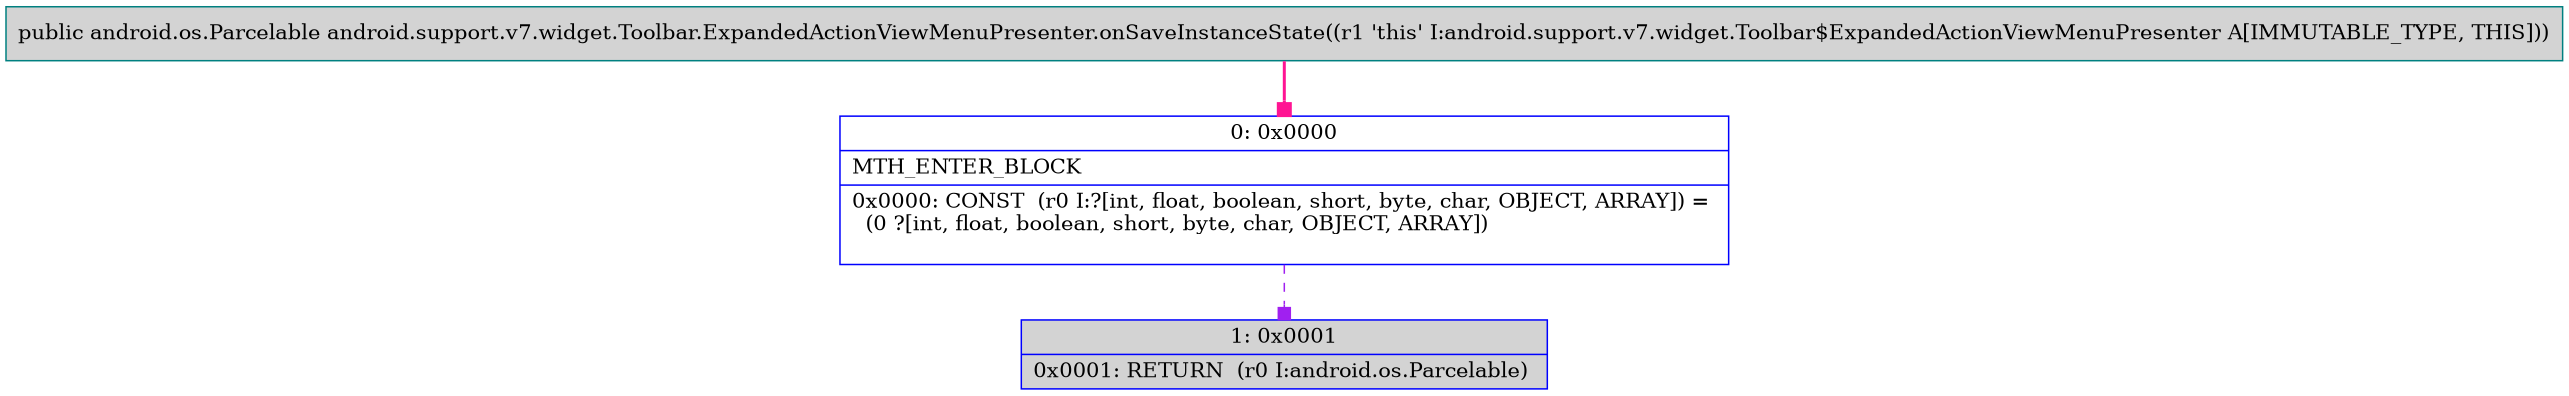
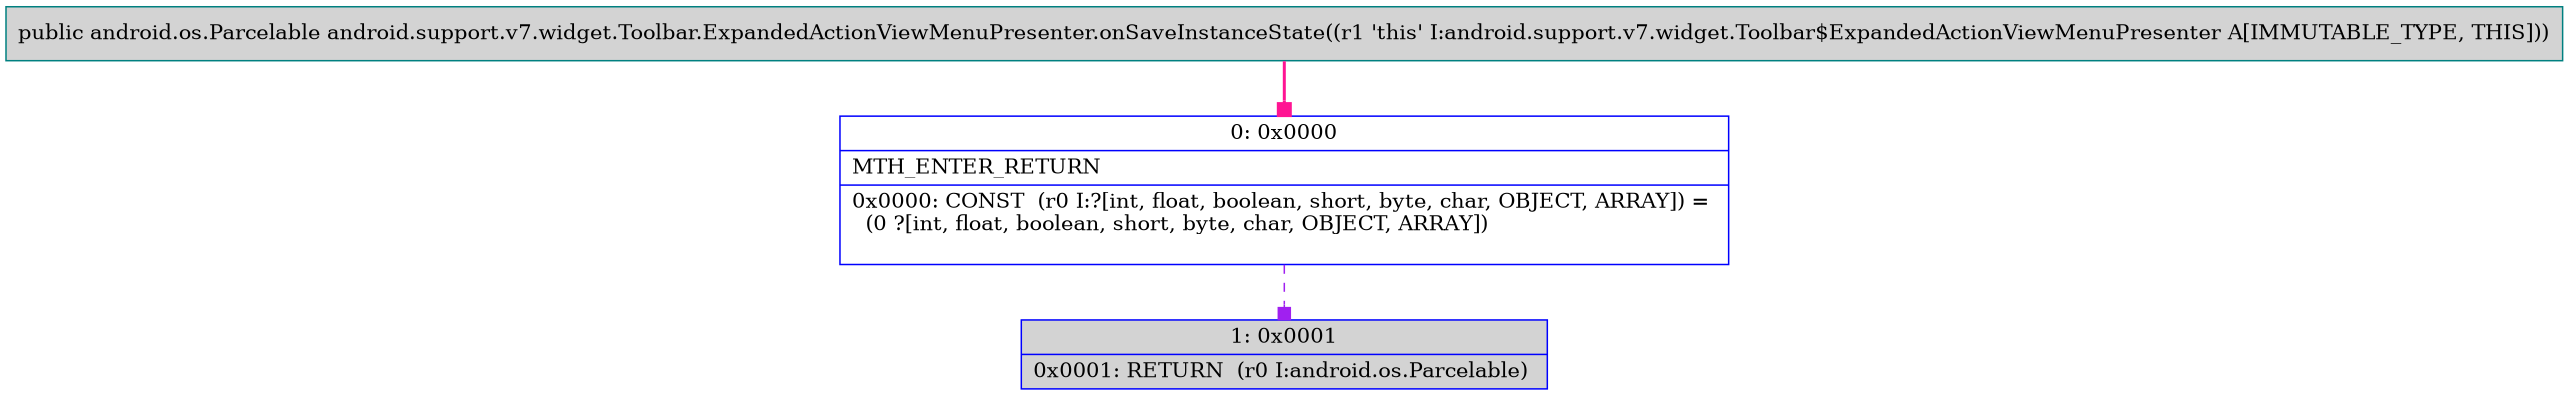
(967, 167) -> (976, 167)
